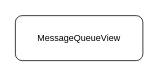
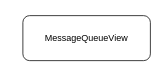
(79, 38) -> (87, 38)
